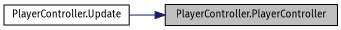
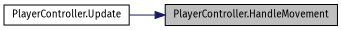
(251, 15) -> (251, 15)
